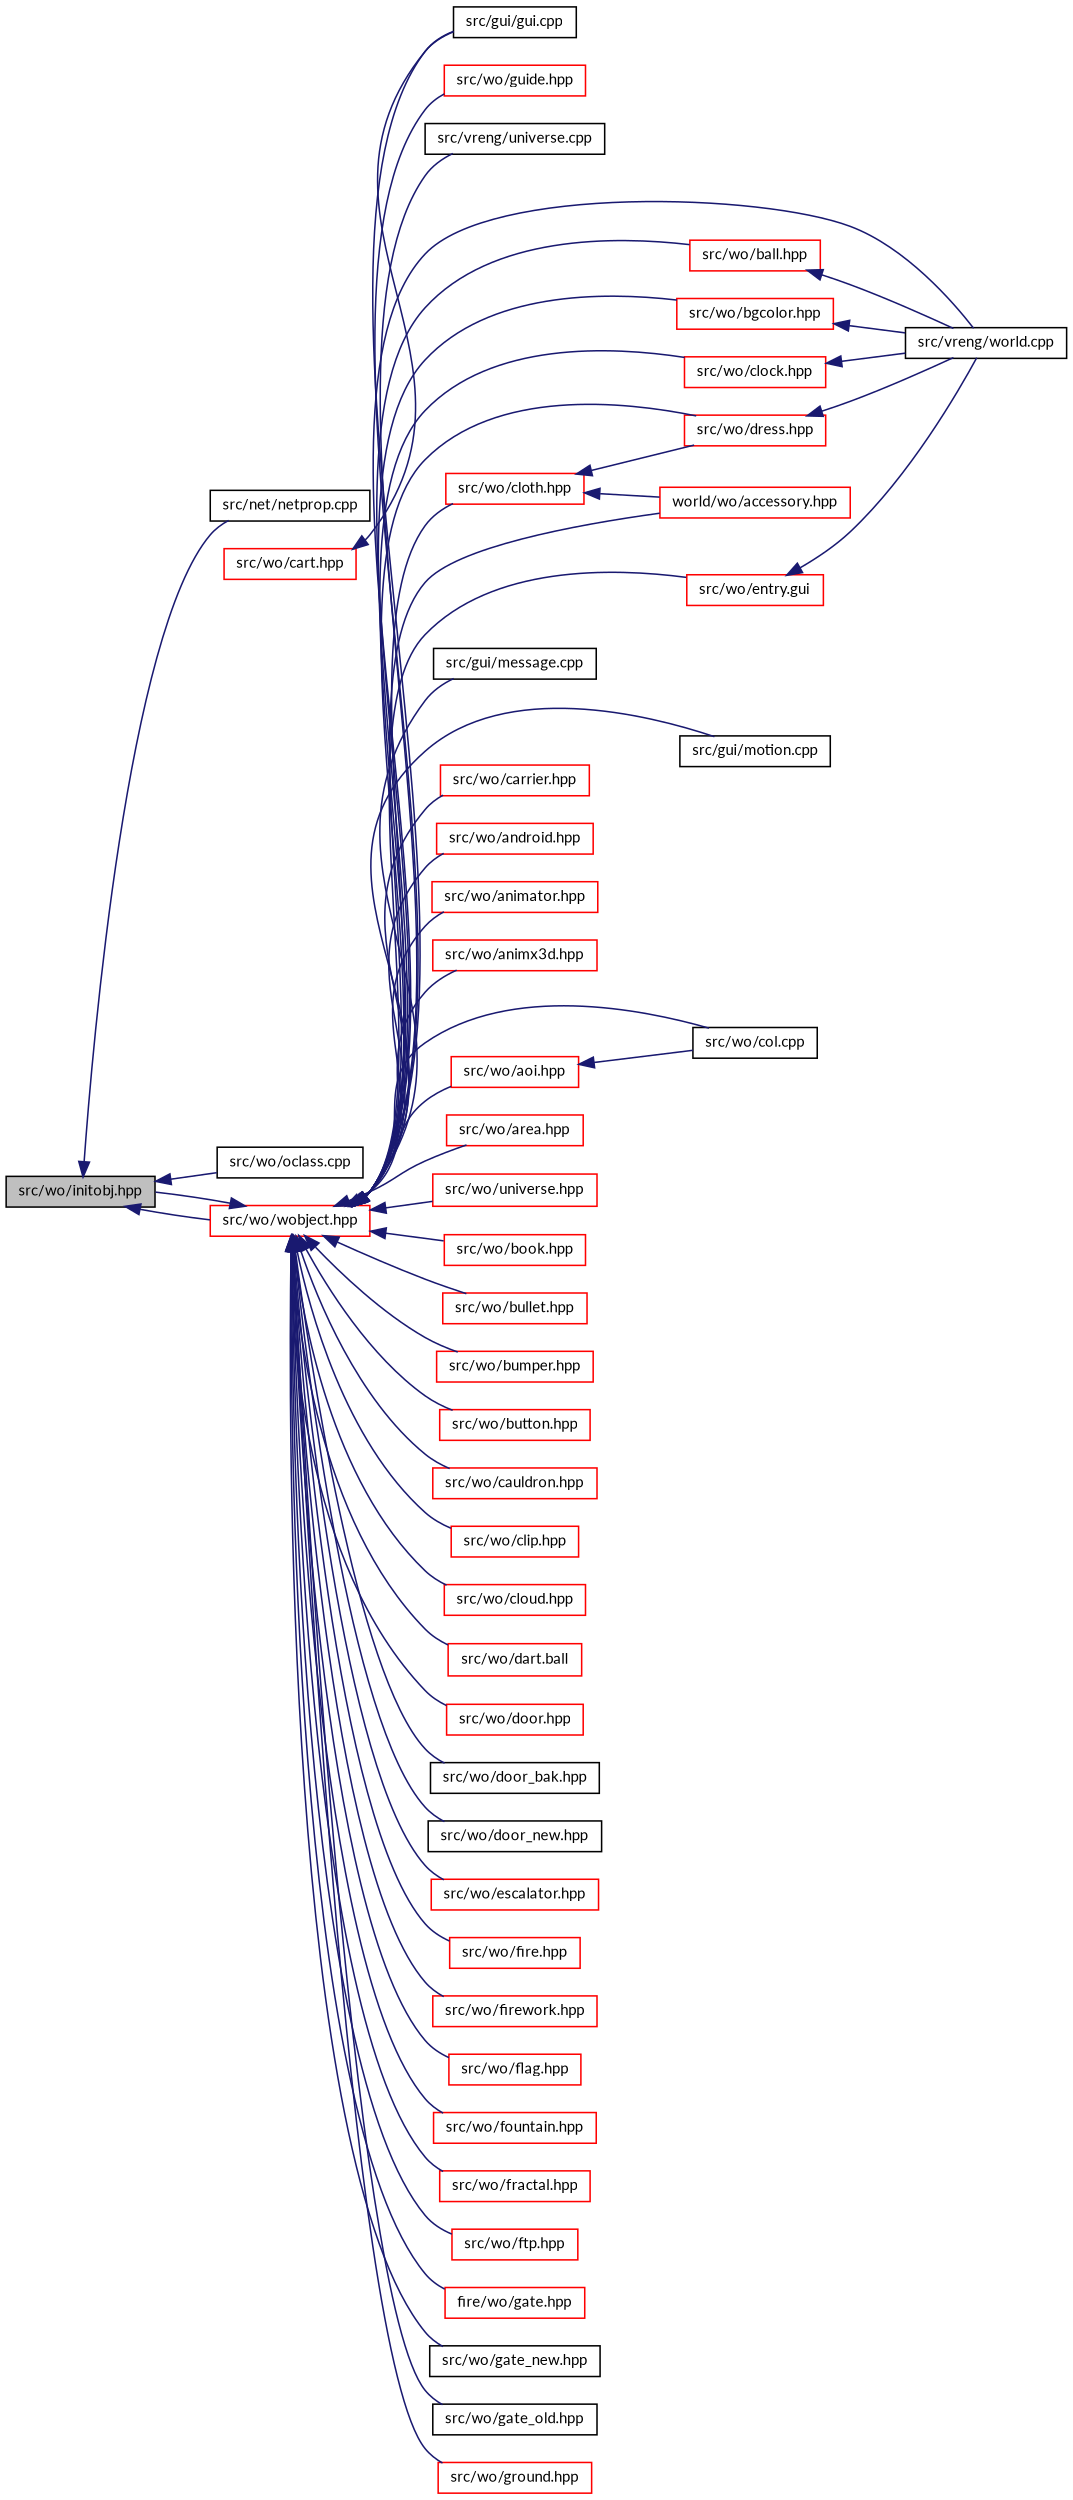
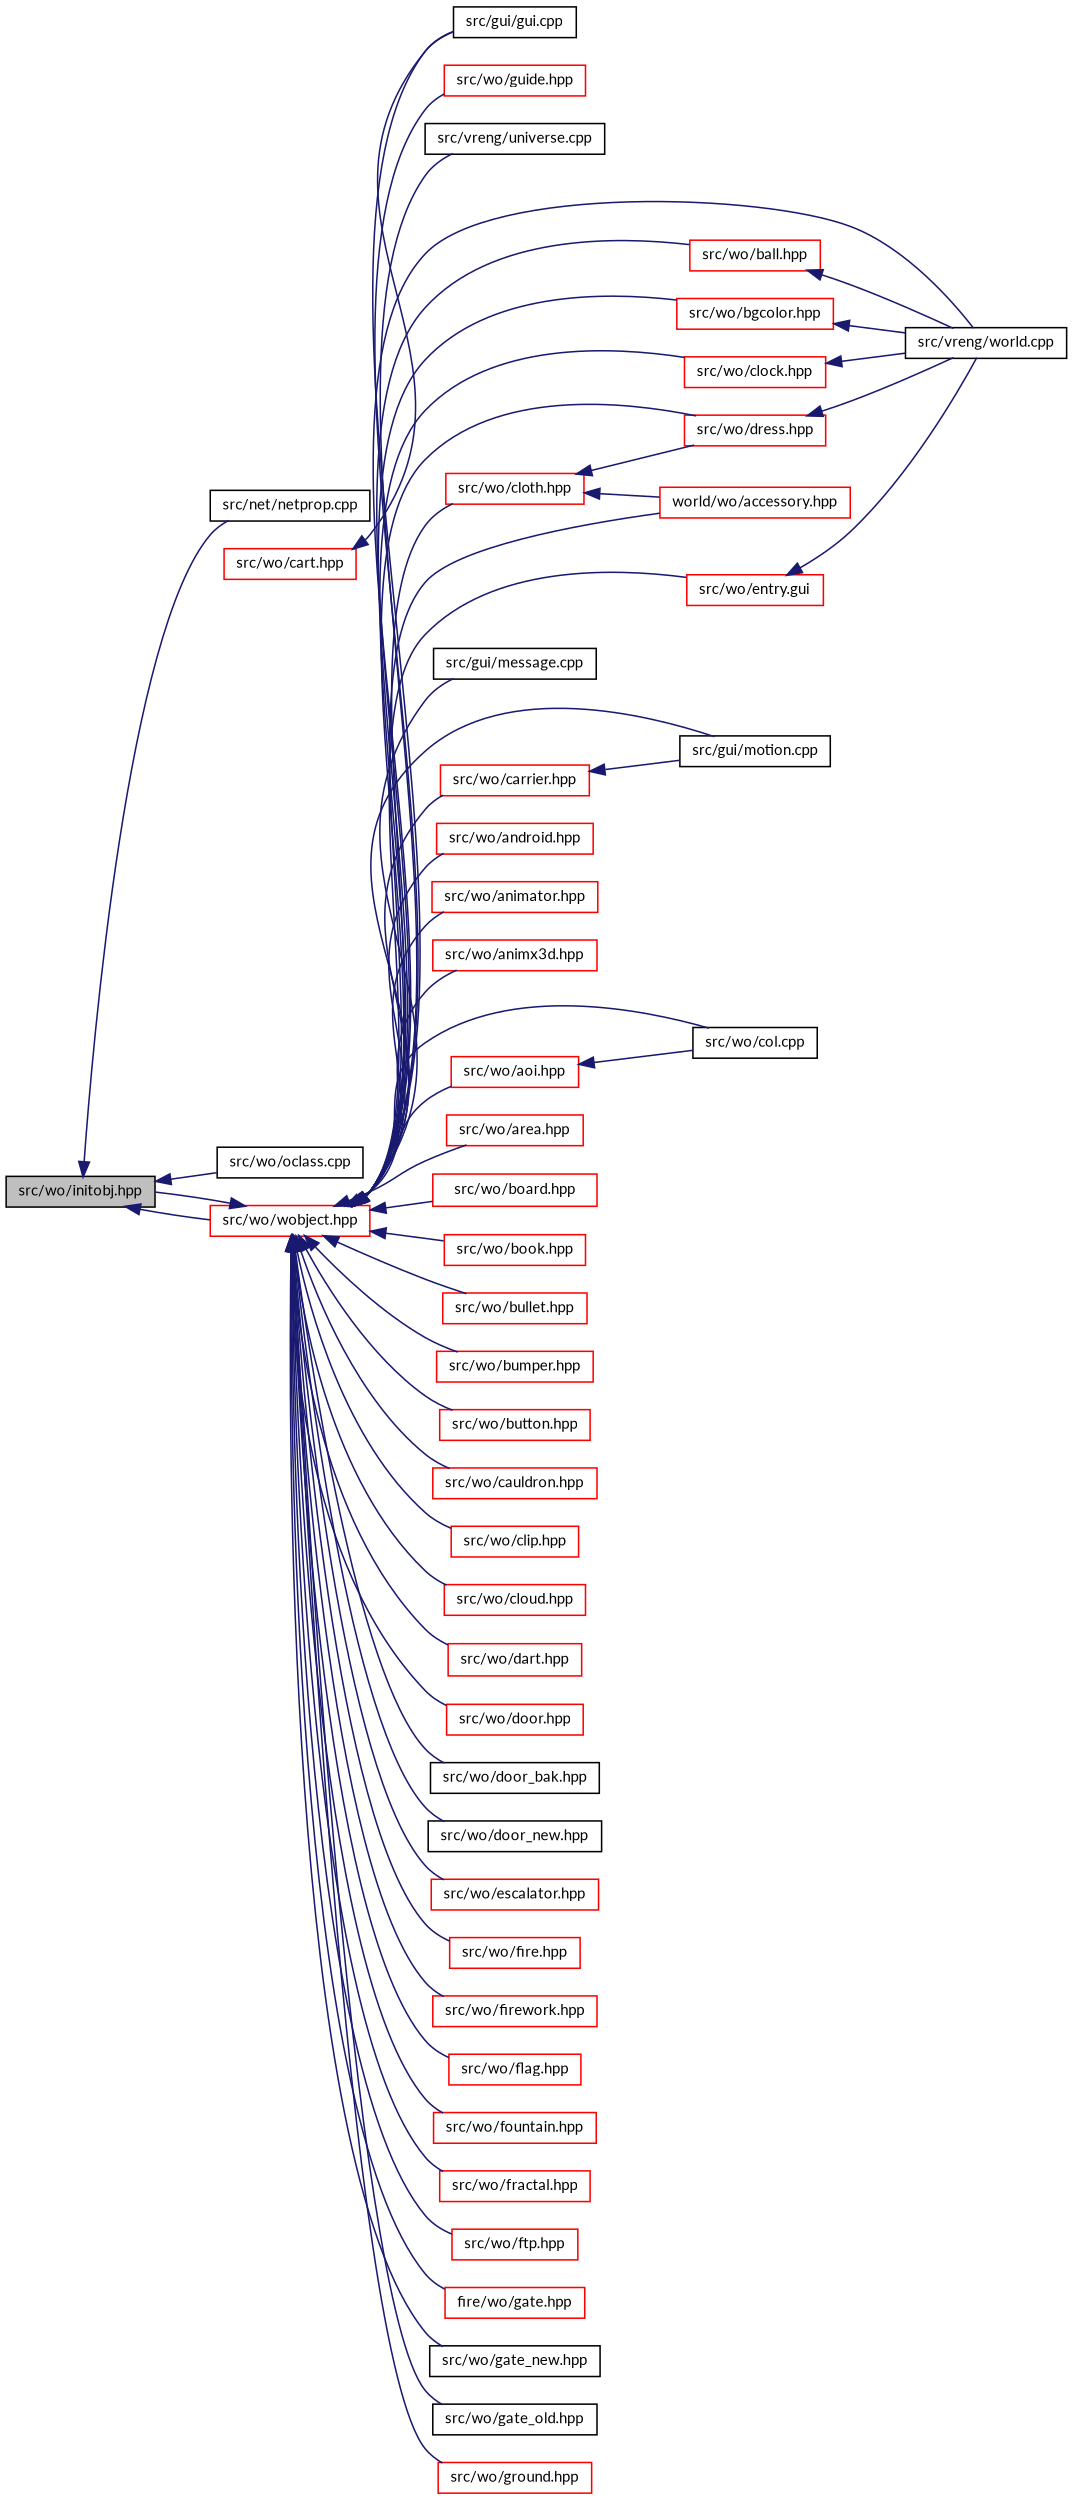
none -> (642, 765)
(515, 1190) -> (515, 1190)
(515, 1660) -> (515, 1660)
